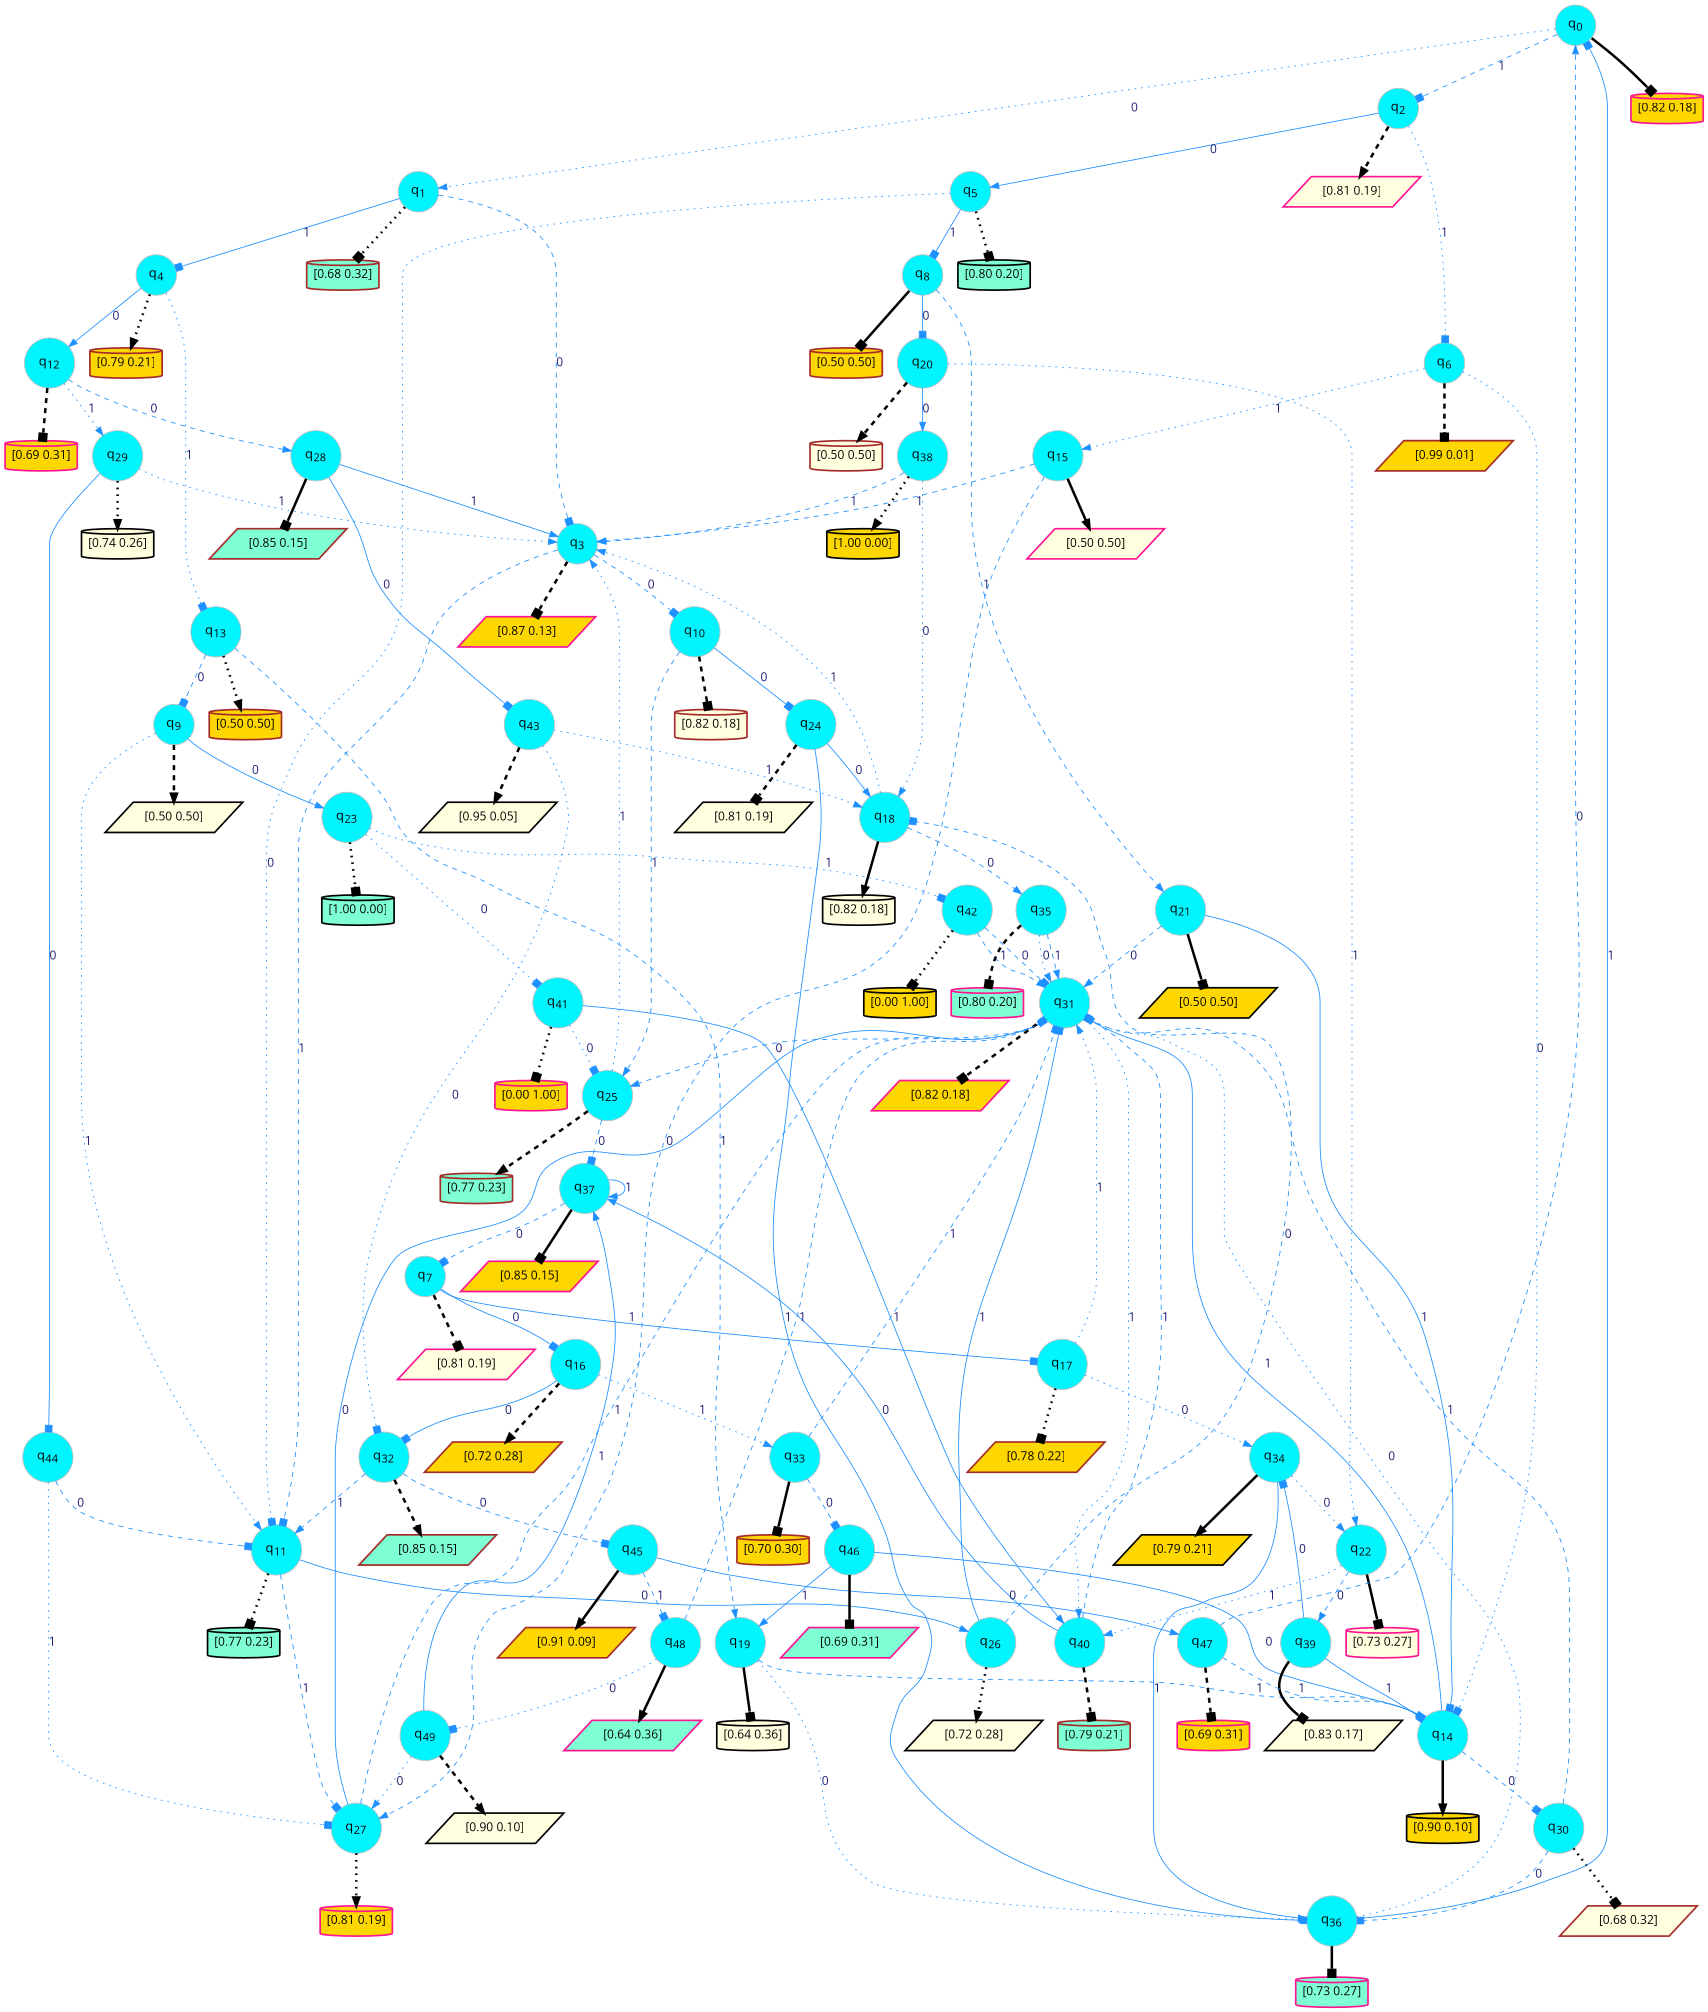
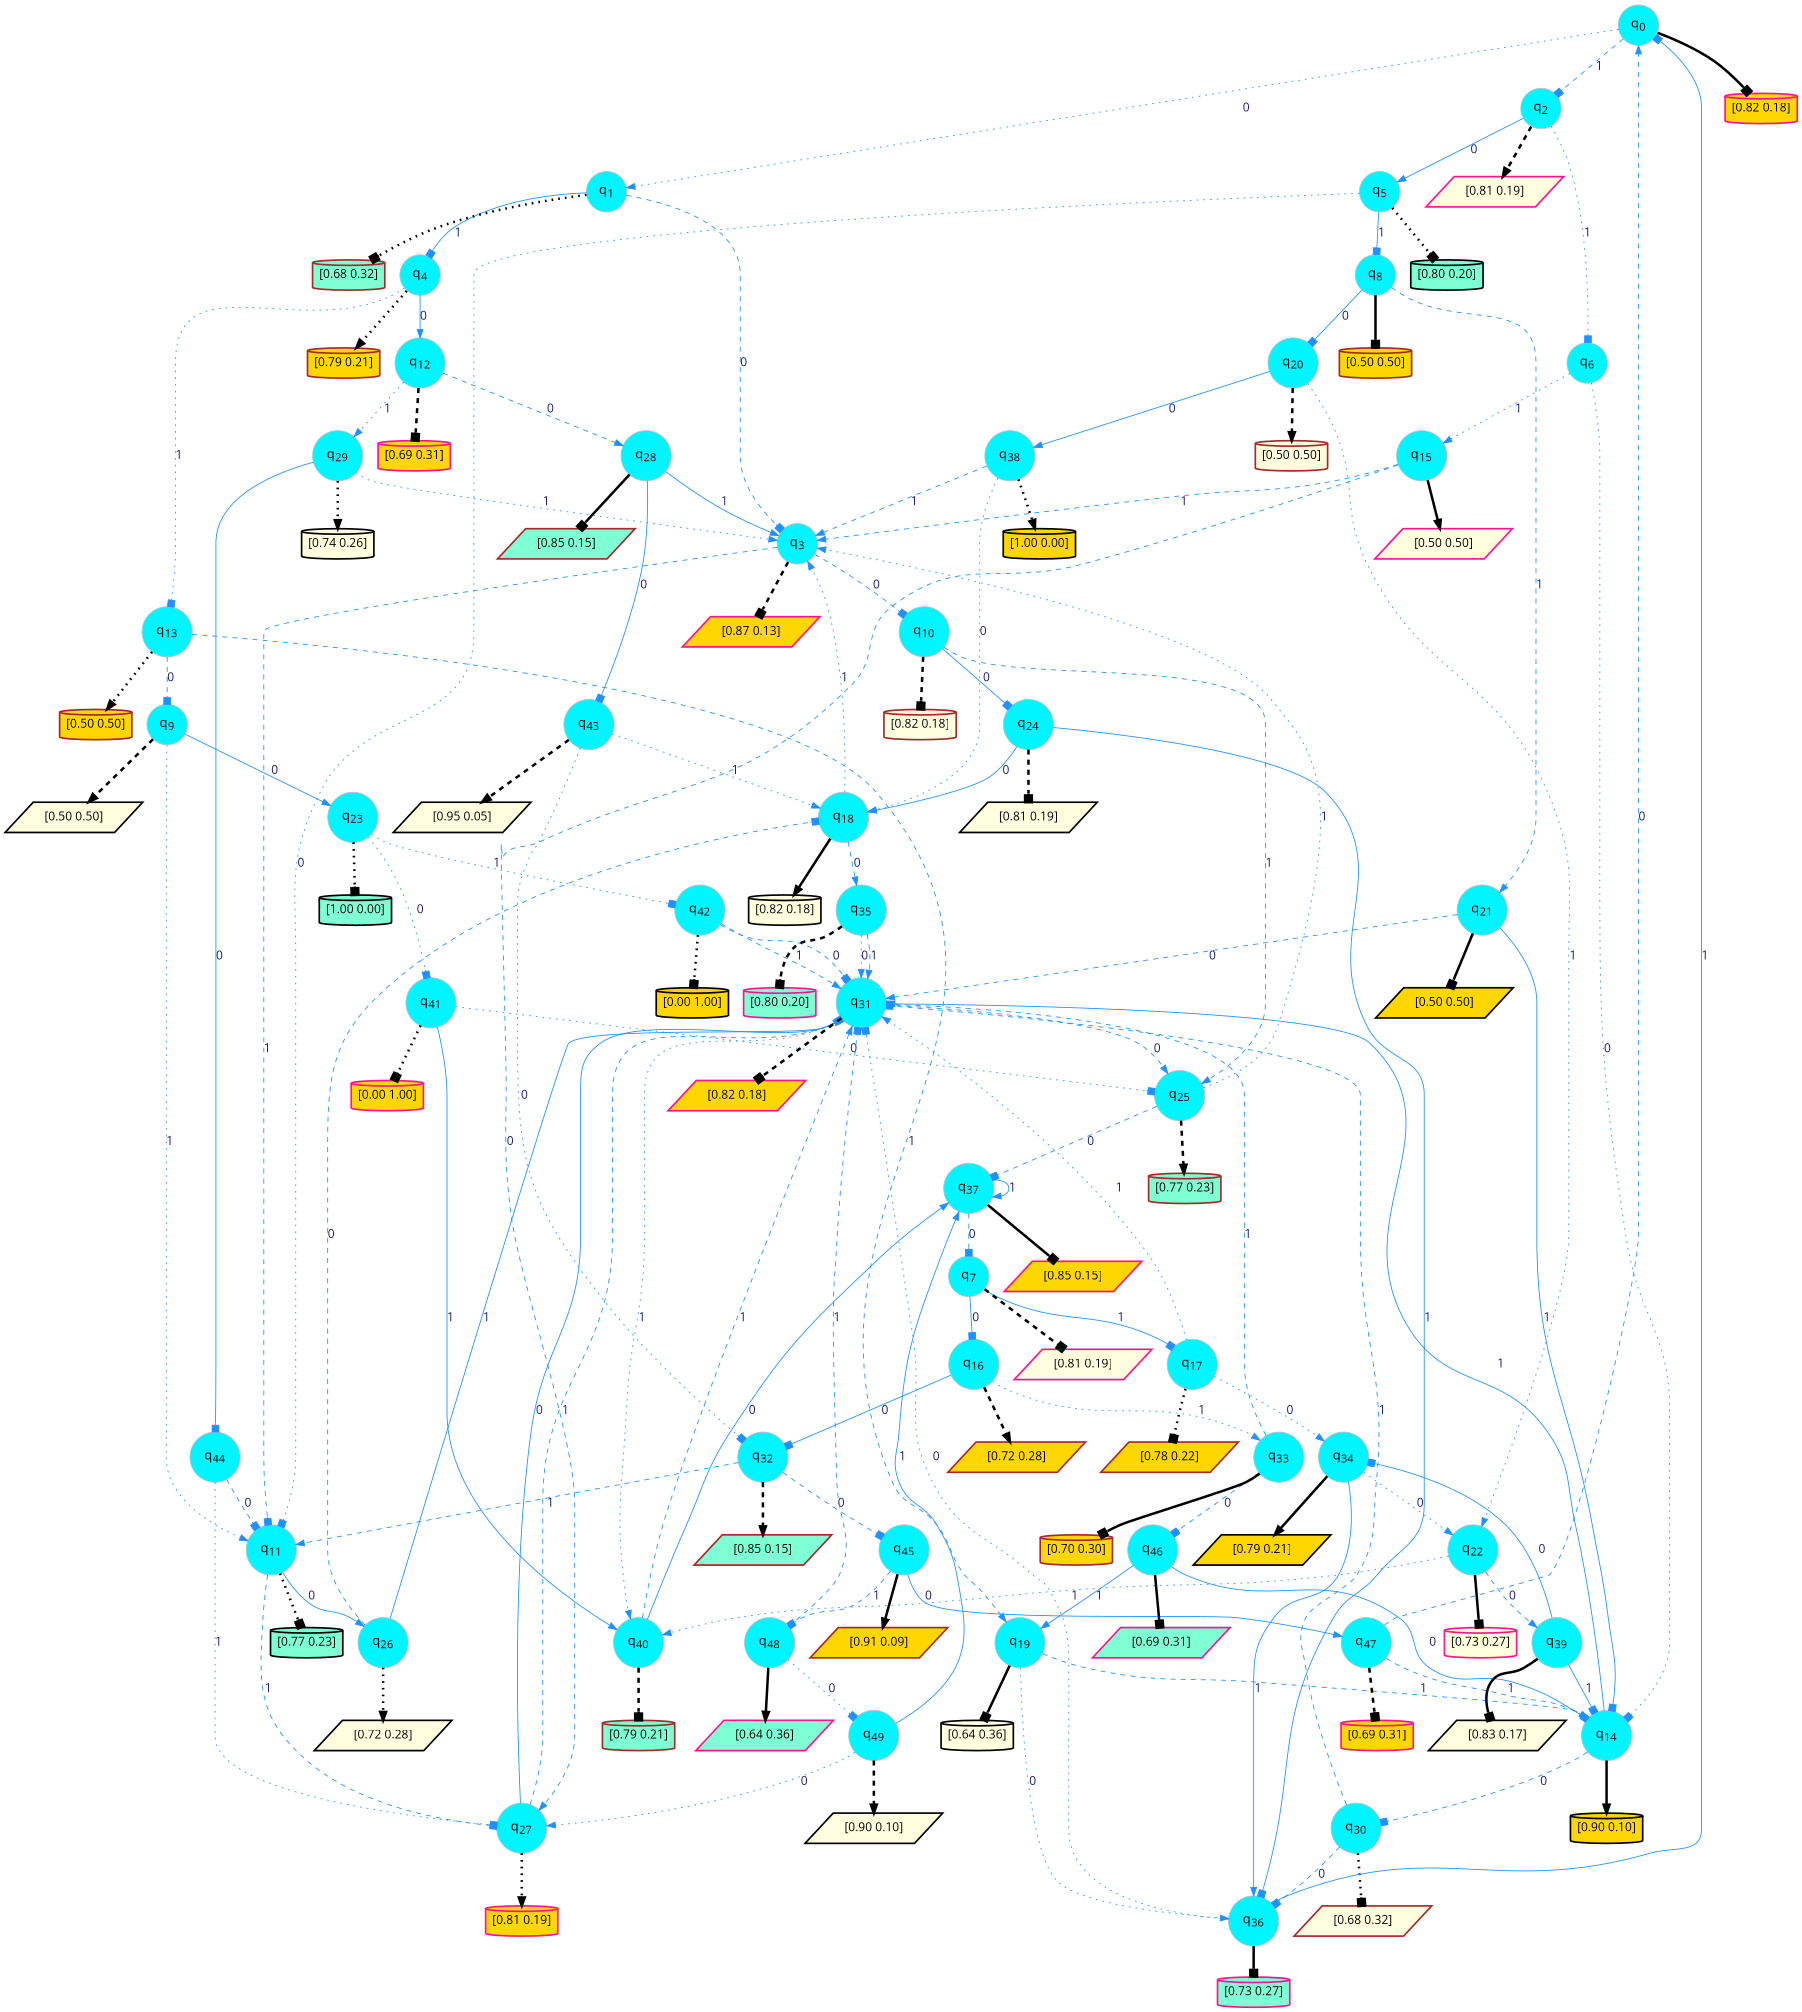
(1444, 456) -> none
